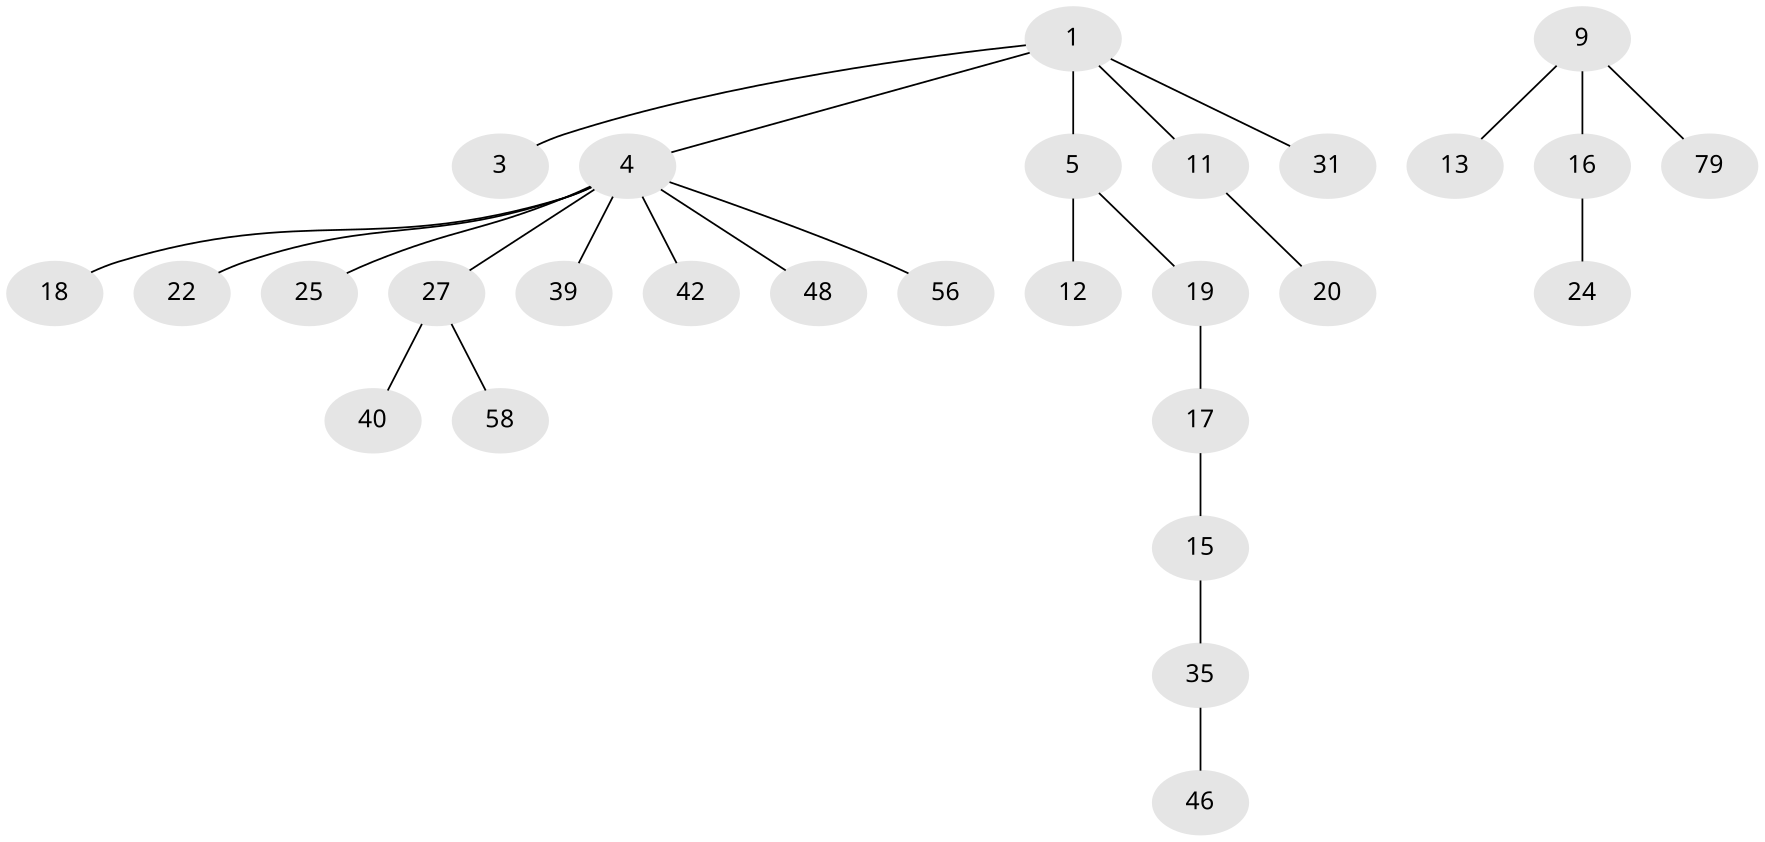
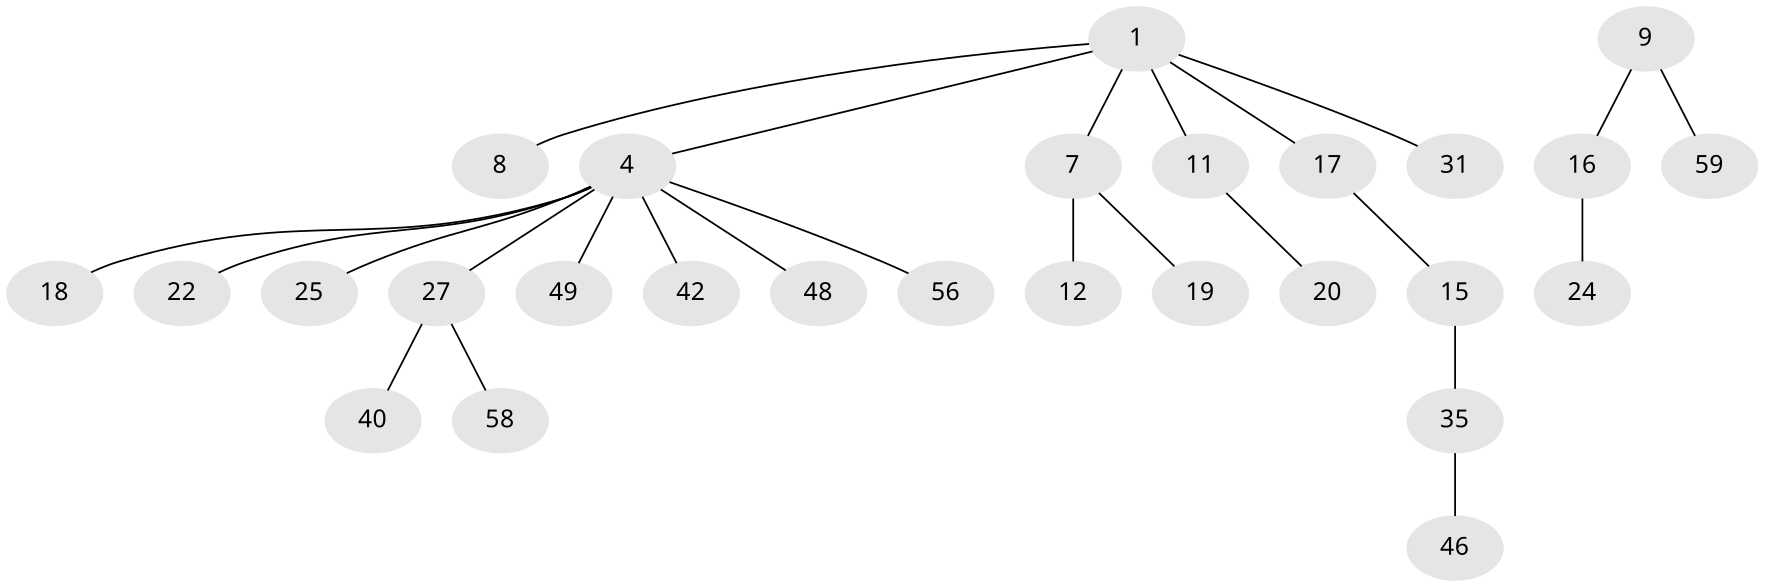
(500, 166) -> (500, 166)
(1073, 166) -> (1073, 166)
(1455, 166) -> none
(1710, 166) -> (1710, 166)
(564, 293) -> (564, 293)
(1201, 357) -> (1233, 103)
